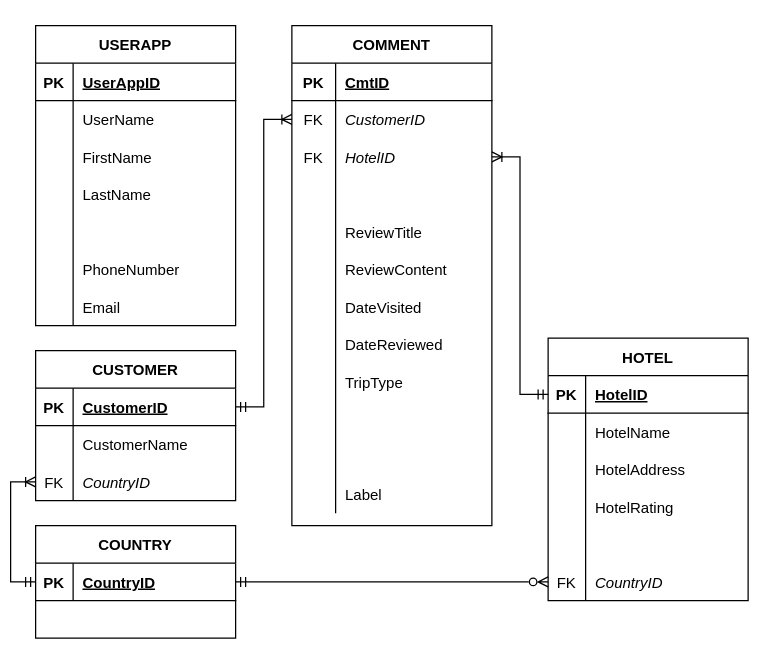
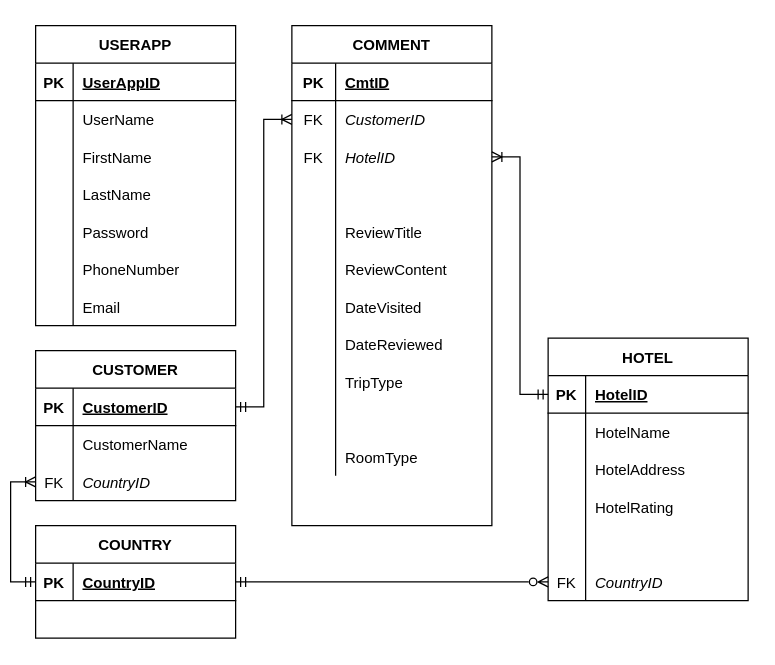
none -> (154, 232)
none -> (414, 457)
(414, 494) -> none
